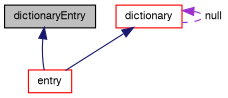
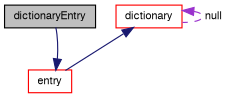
(42, 55) -> (58, 43)
